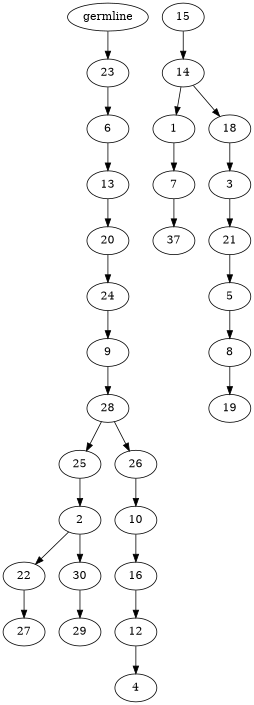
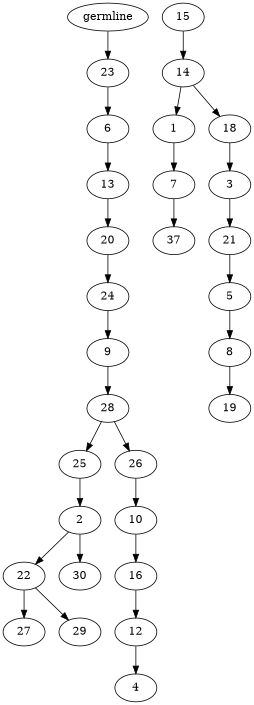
(80, 600) -> (49, 601)
